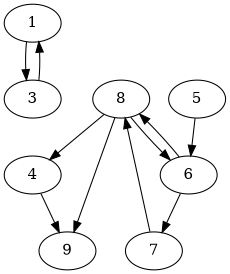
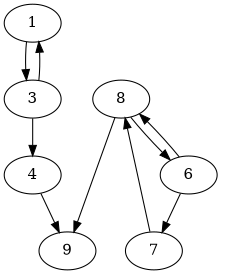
(197, 99) -> none
(81, 134) -> (33, 132)
